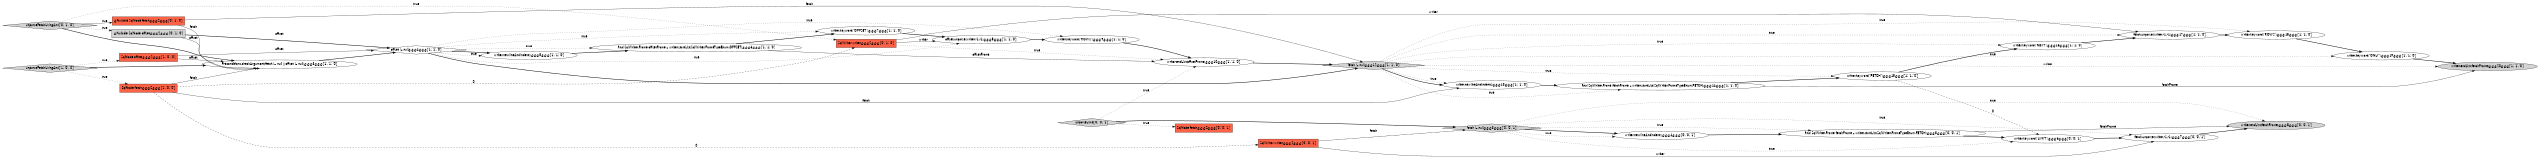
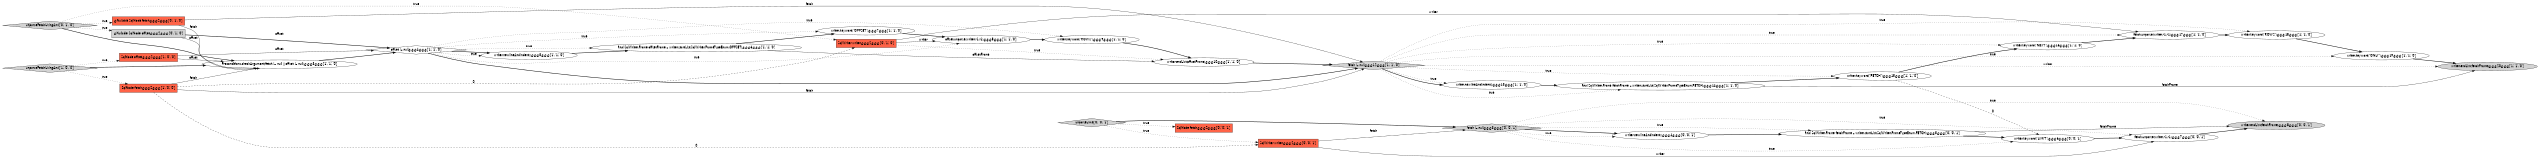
(96, 23) -> (96, 23)
(1146, 93) -> (1180, 137)
(815, 103) -> (771, 93)
